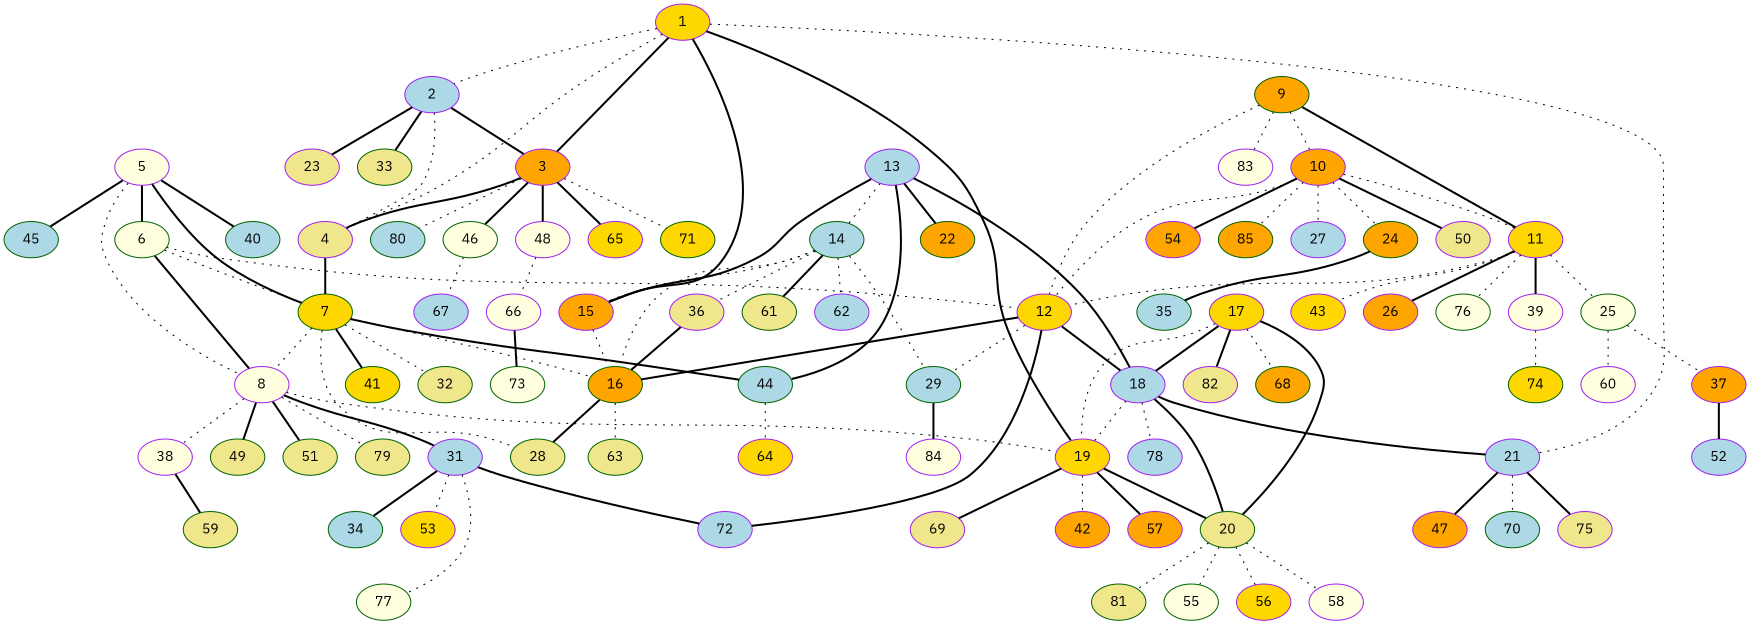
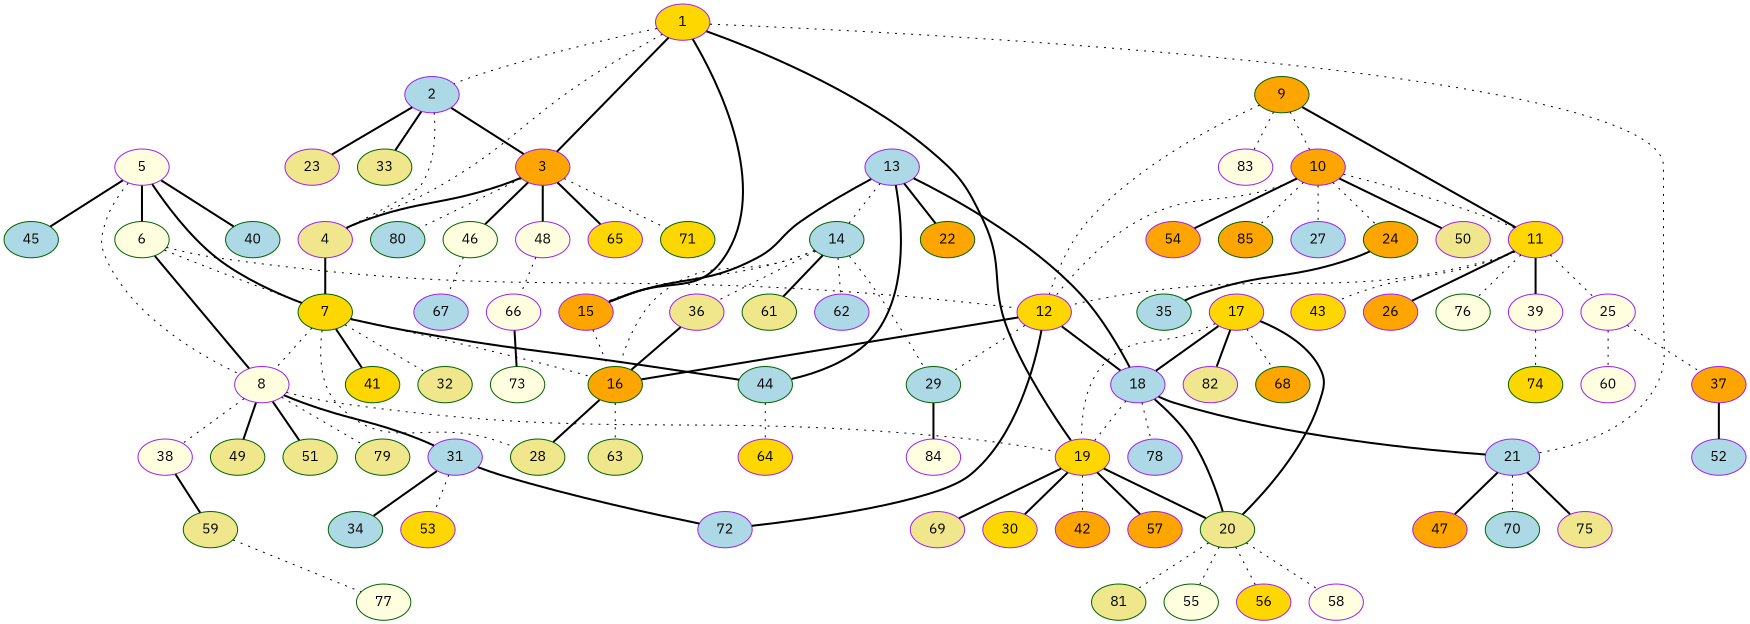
(1608, 312) -> (1608, 312)
none -> (1010, 530)
(464, 547) -> (297, 566)
